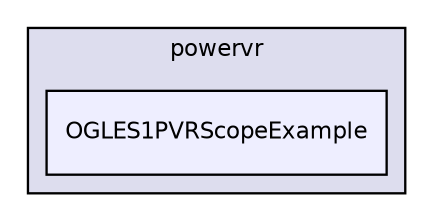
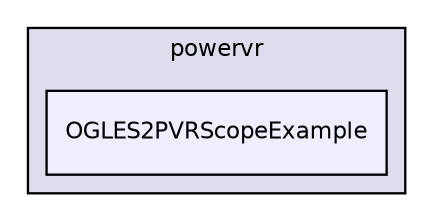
(217, 133) -> (217, 133)
